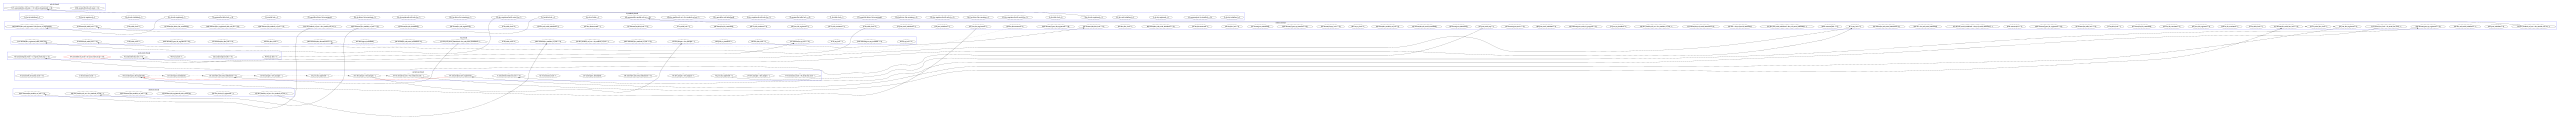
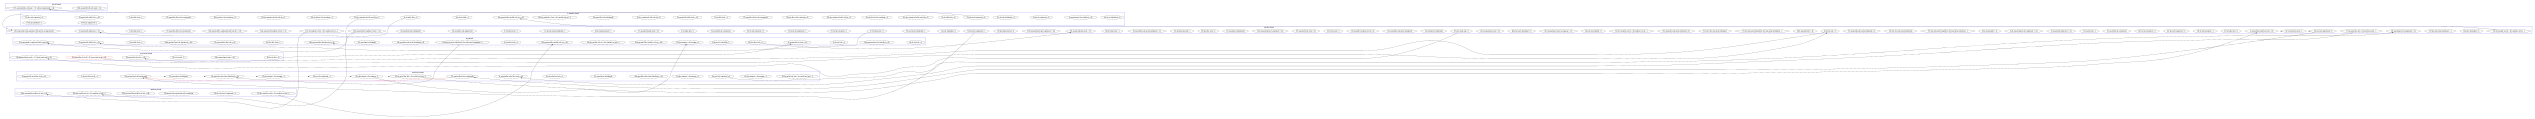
(134, 17) -> none
